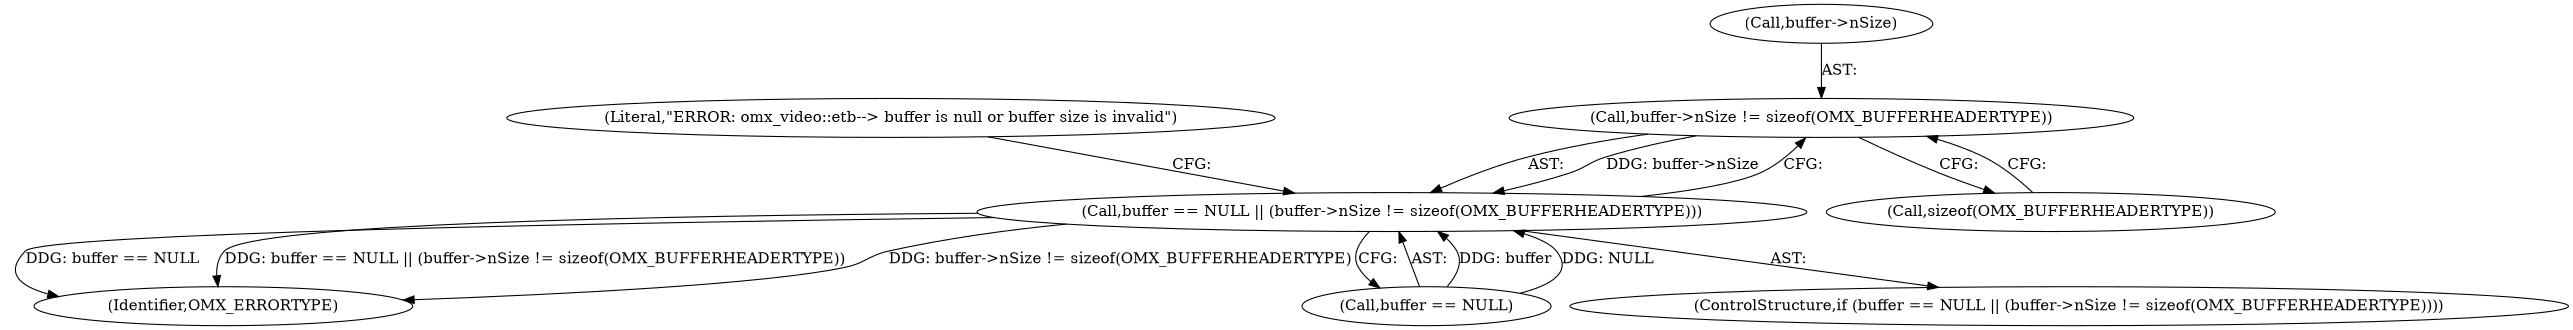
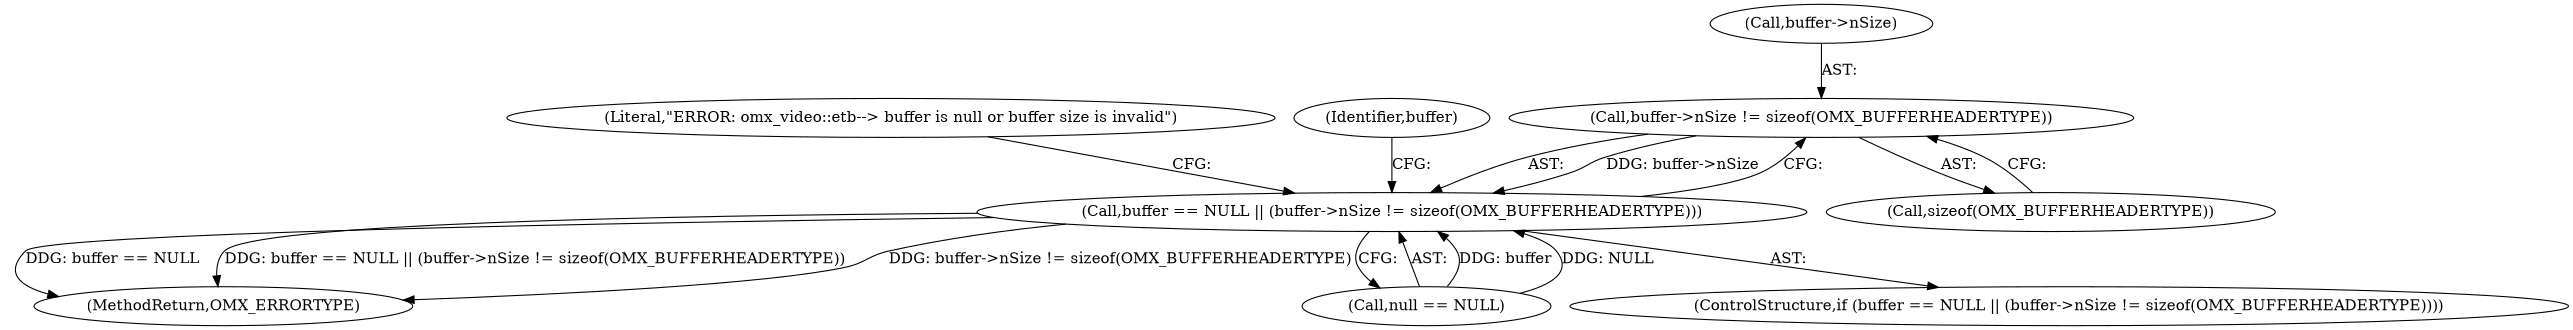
none -> (1392, 118)
(1962, 165) -> (1962, 165)
(223, 306) -> (223, 306)
(1427, 306) -> (1427, 306)
